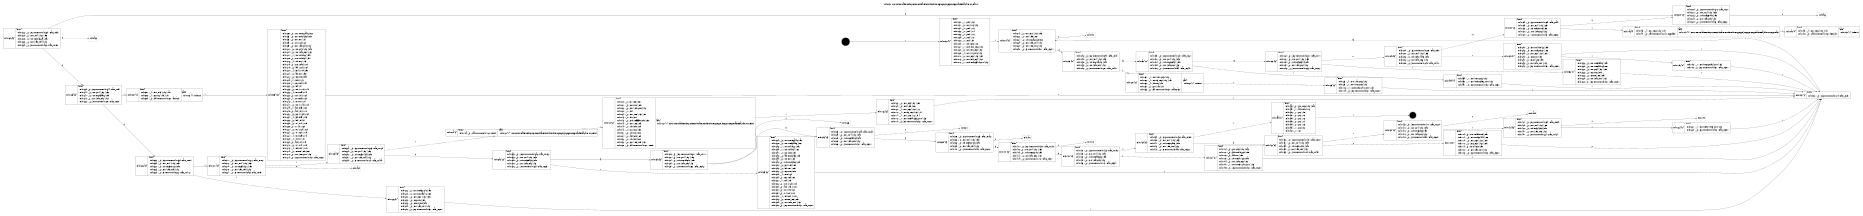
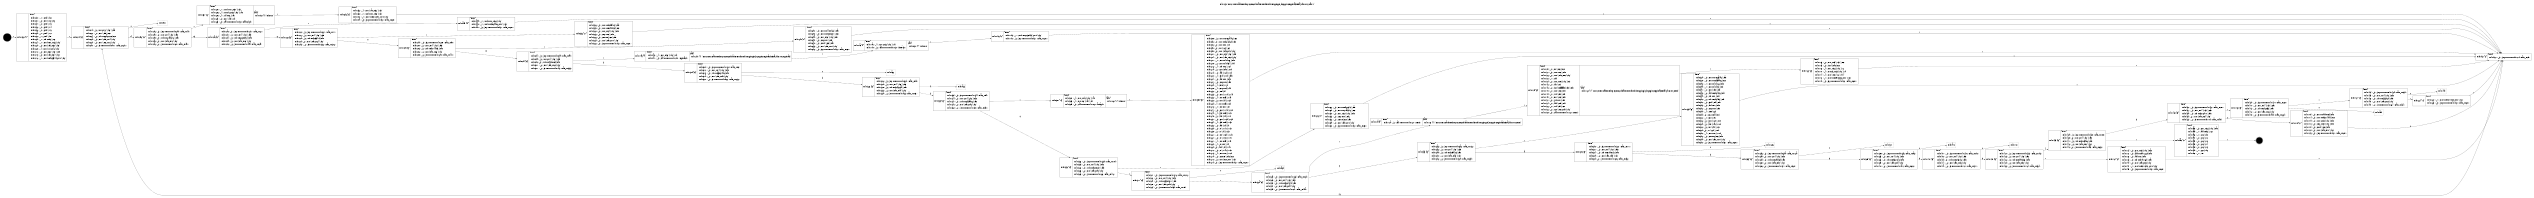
(859, 15) -> (801, 80)
(1616, 59) -> (959, 41)
